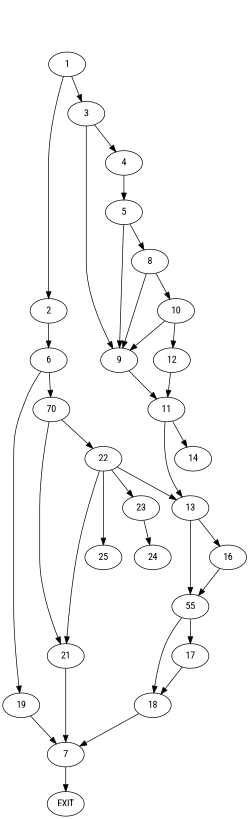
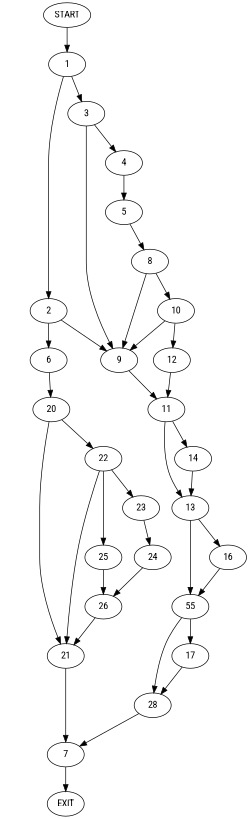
none -> (67, 15)
(122, 283) -> (81, 334)
(51, 409) -> (51, 409)
(144, 482) -> (192, 480)
none -> (103, 607)
(21, 705) -> none
(153, 705) -> (153, 705)
